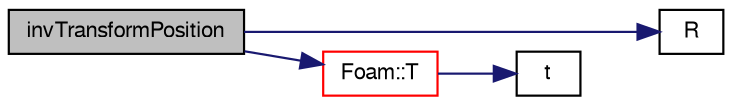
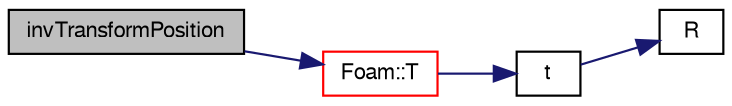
(441, 32) -> (609, 56)
